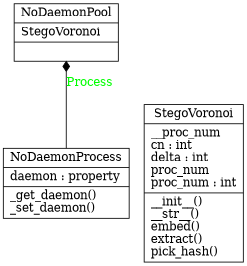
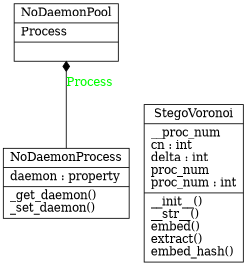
(61, 32) -> (44, 32)
(185, 252) -> (192, 252)
